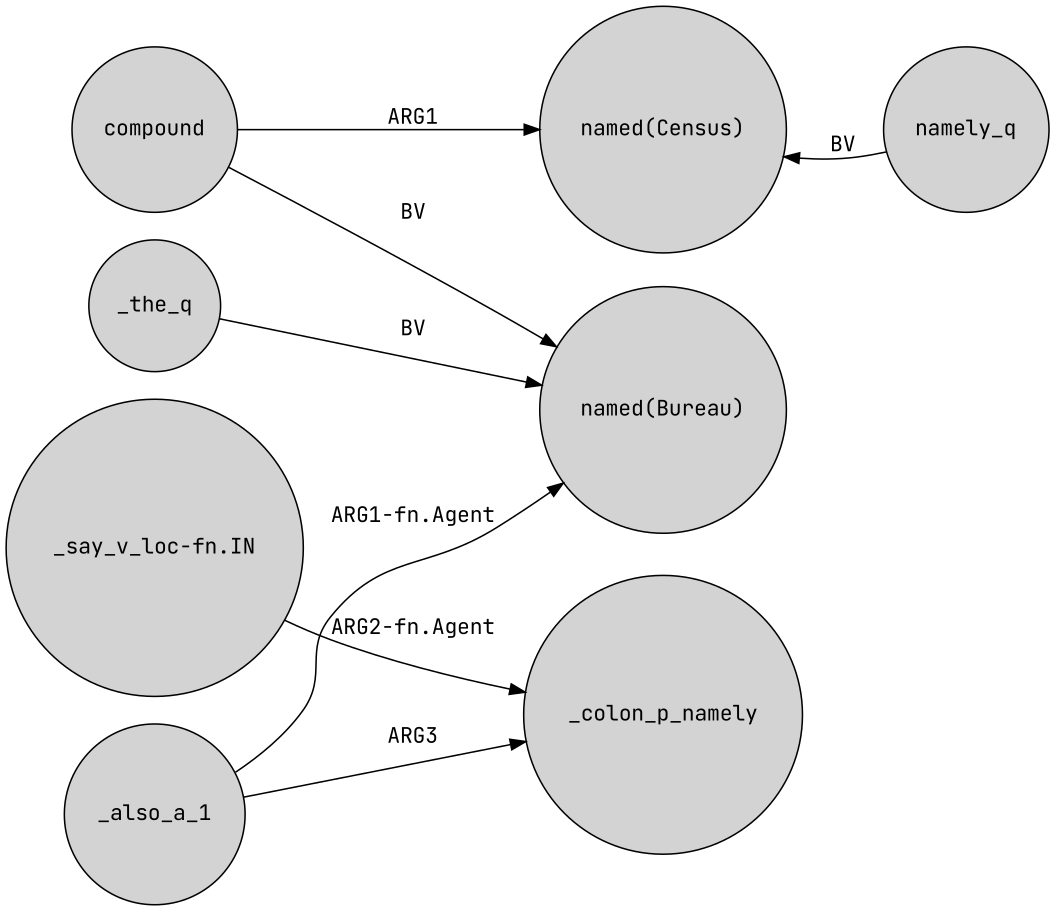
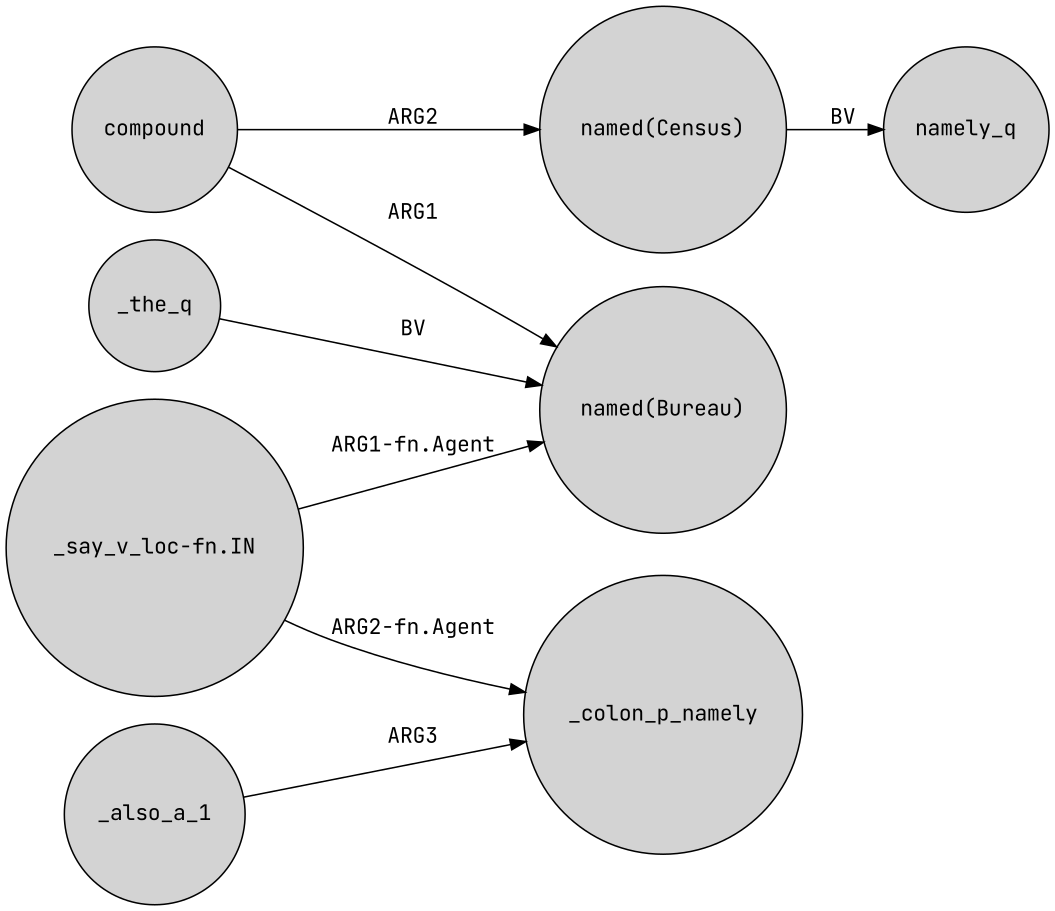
(413, 118) -> (413, 118)
(843, 158) -> (827, 130)
(413, 213) -> (413, 213)
(353, 594) -> (414, 478)
